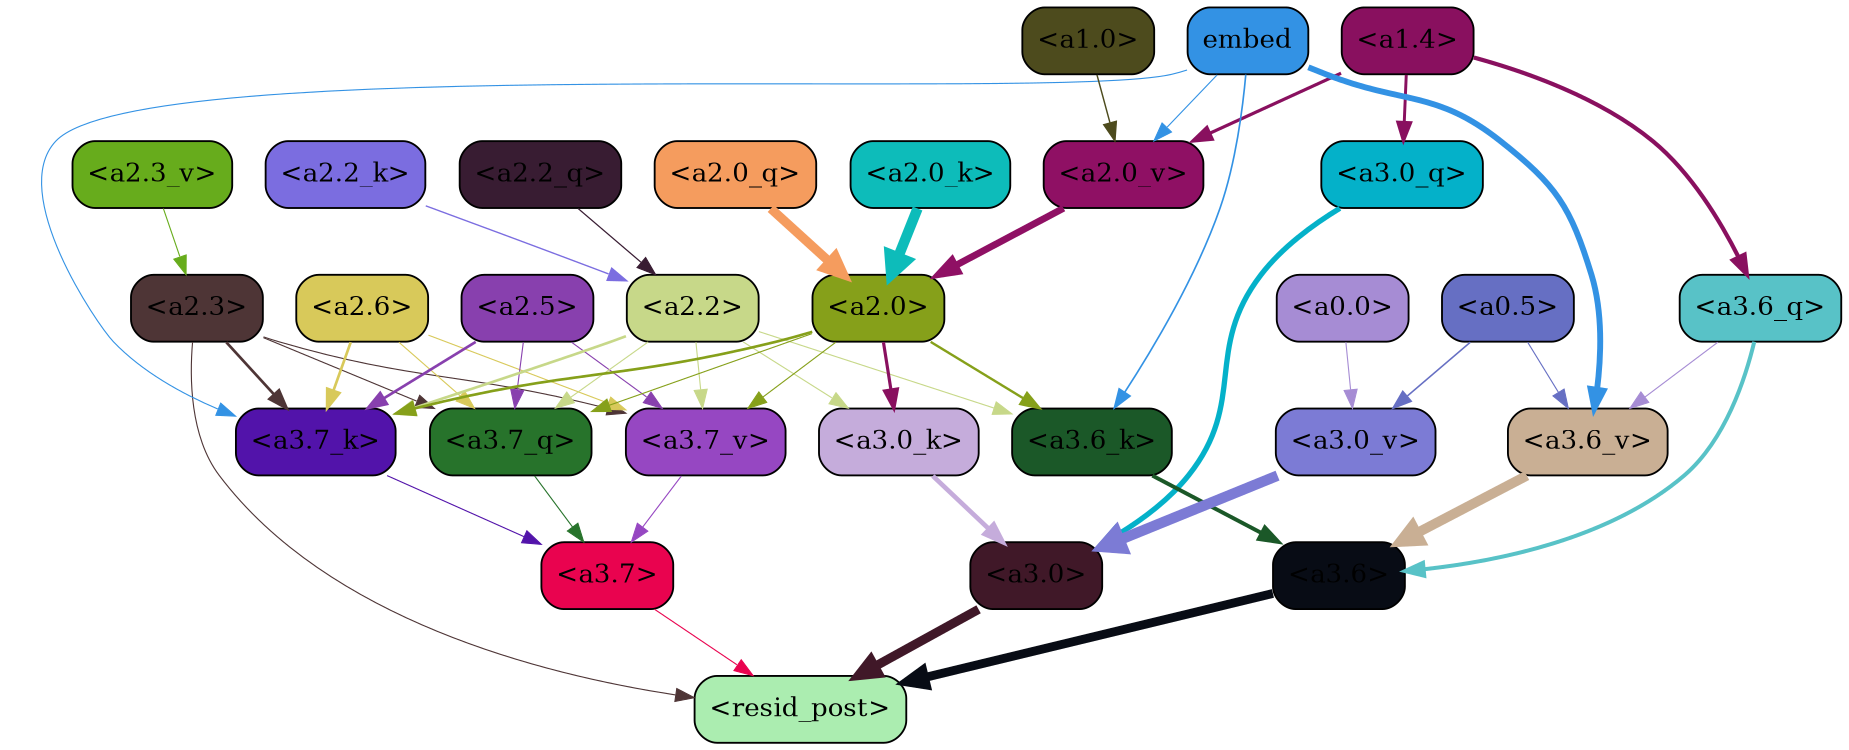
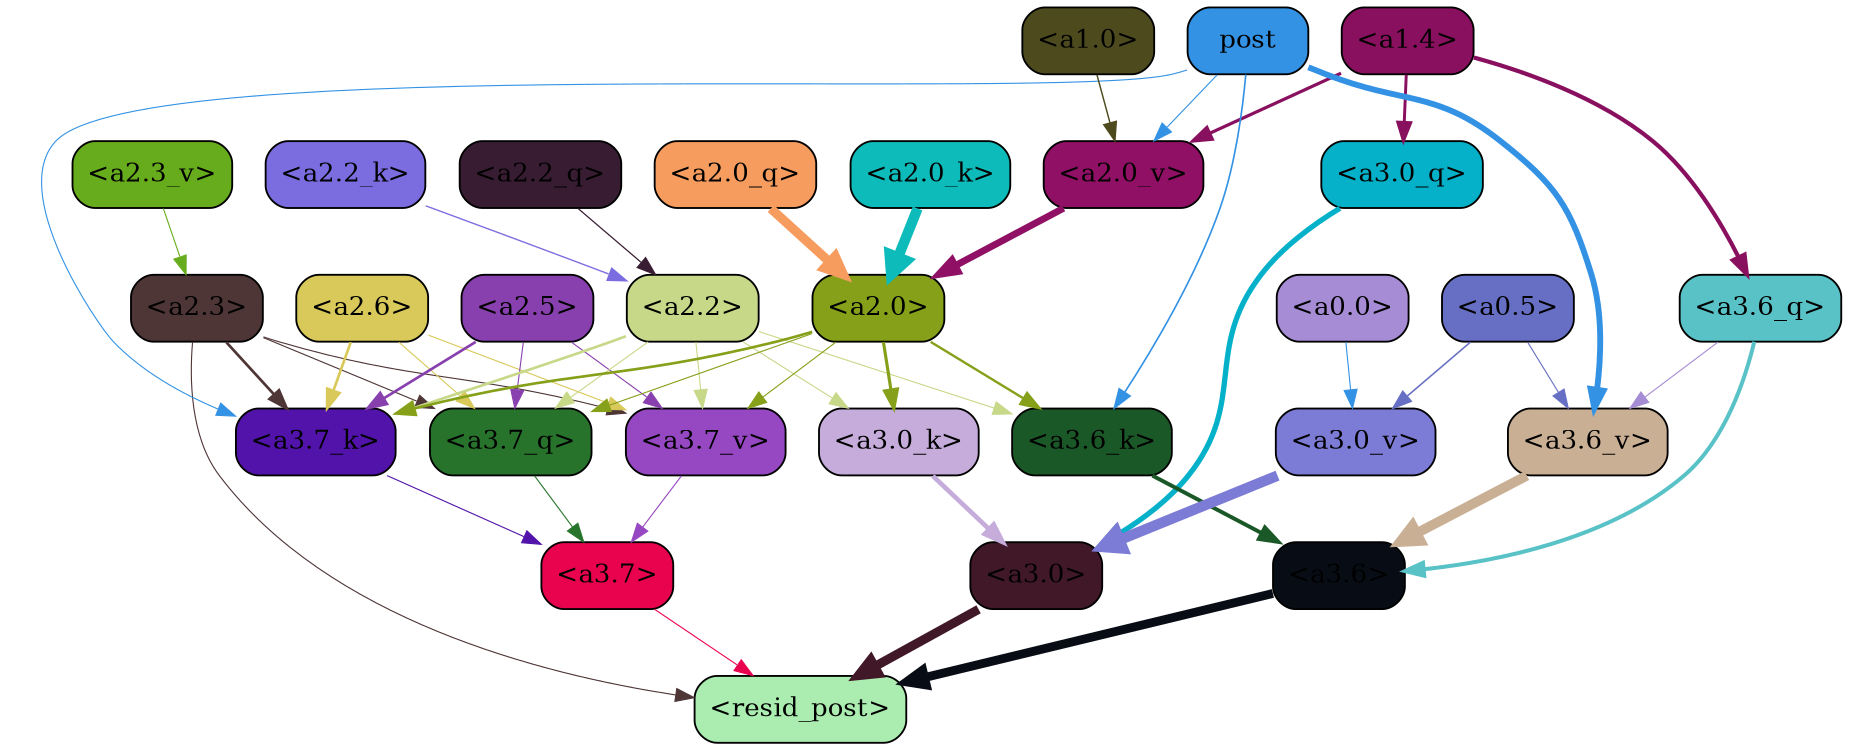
(1248, 41) -> (1248, 41)
(886, 361) -> (886, 361)
(1348, 366) -> (1348, 366)
